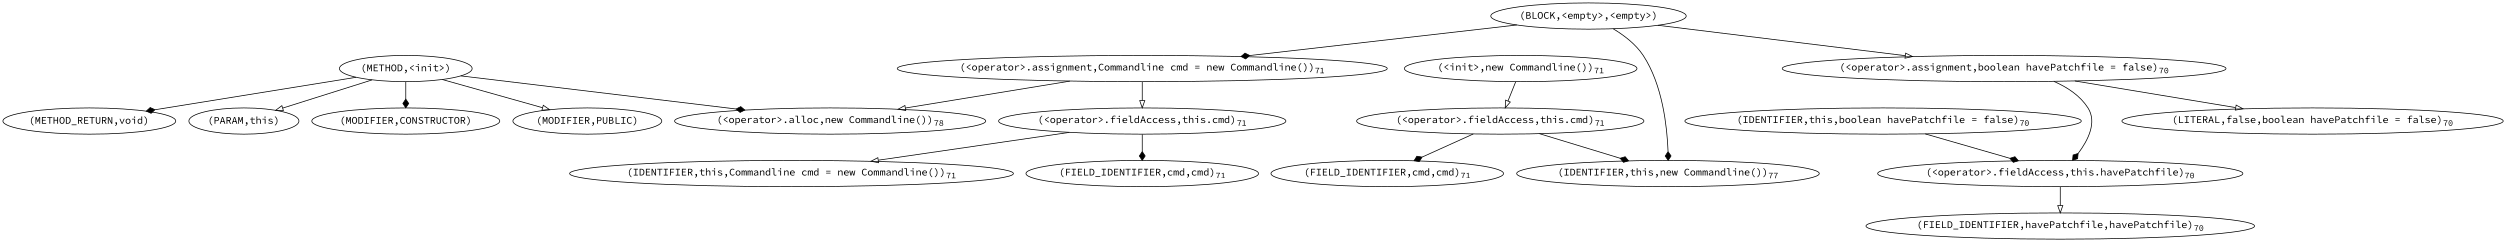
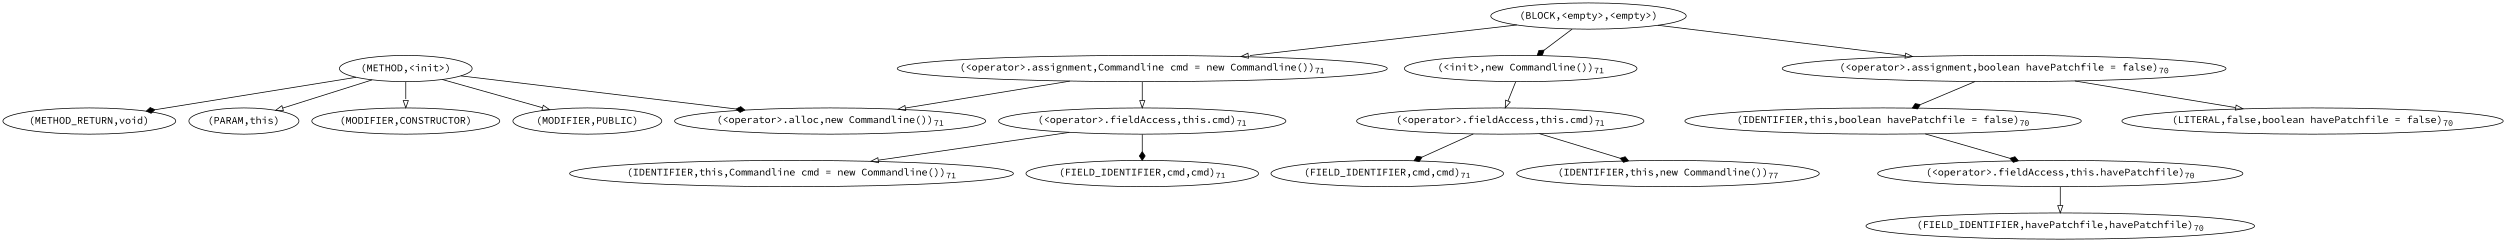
(1383, 40) -> (1383, 40)
(1656, 82) -> (1558, 40)
(406, 90) -> (406, 90)
(2089, 110) -> (1948, 93)
(939, 120) -> (939, 120)
